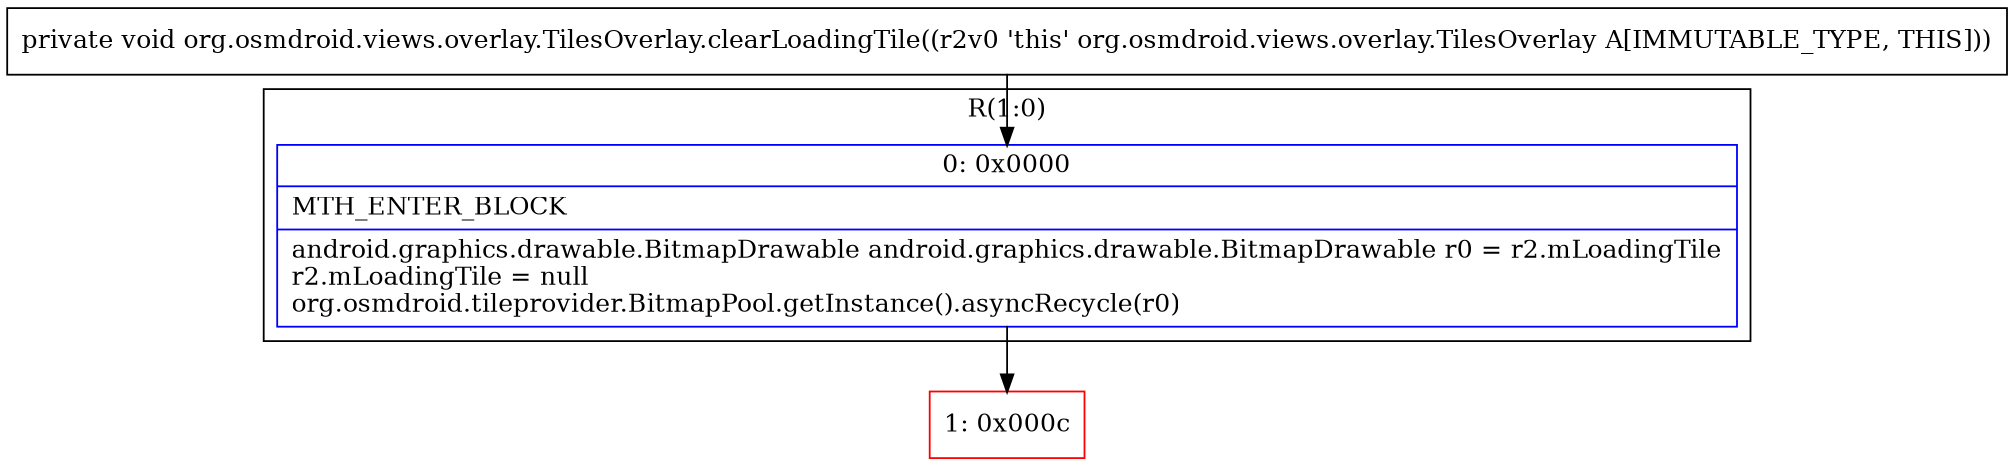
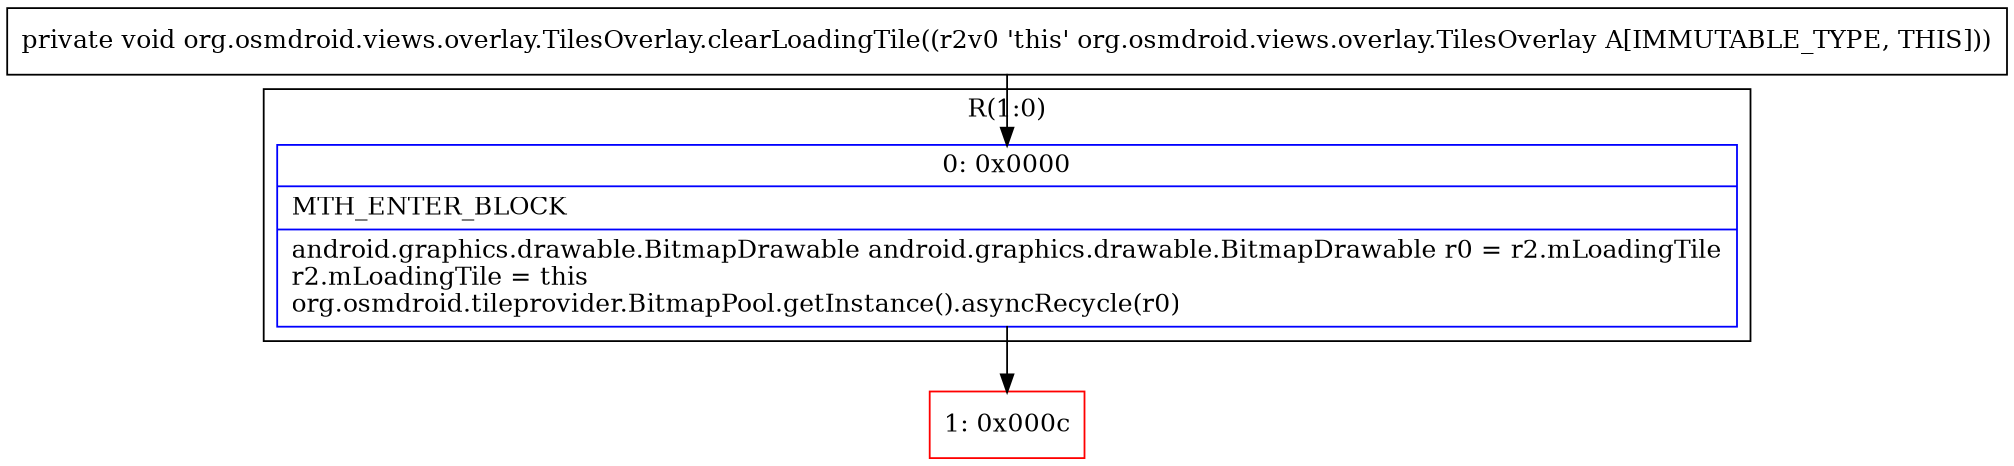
(441, 277) -> (441, 277)
